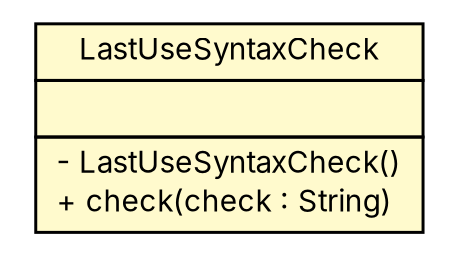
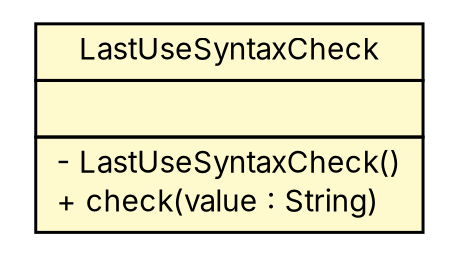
(225, 203) -> (219, 203)
